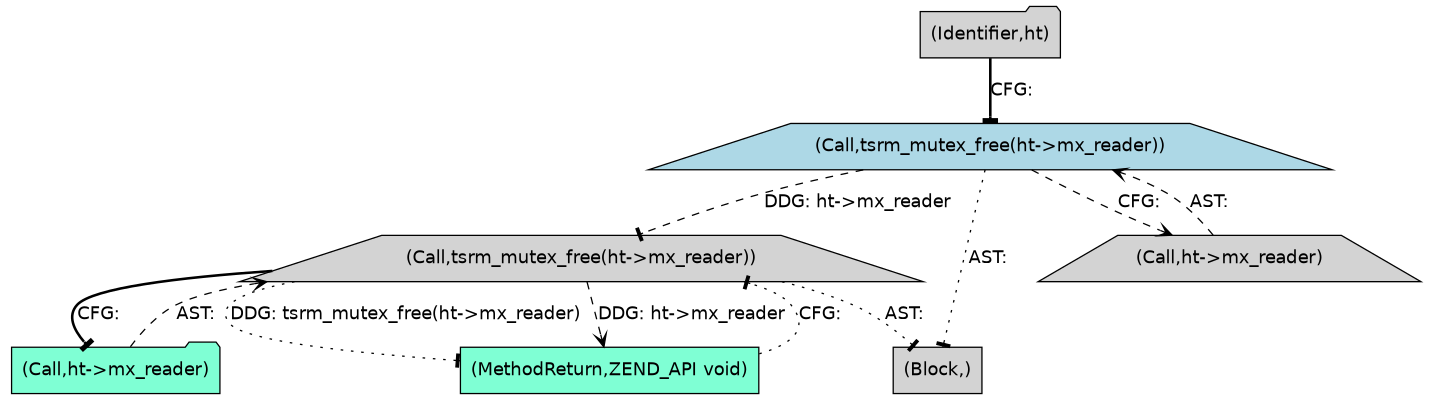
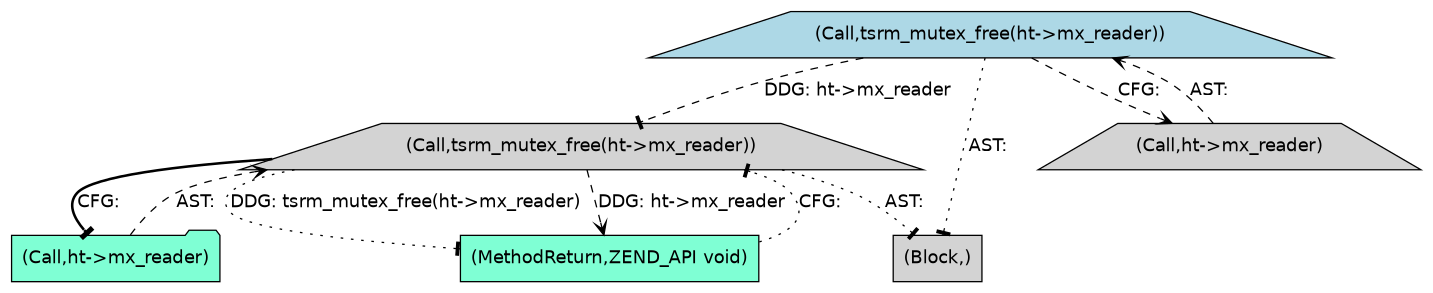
(990, 35) -> none
